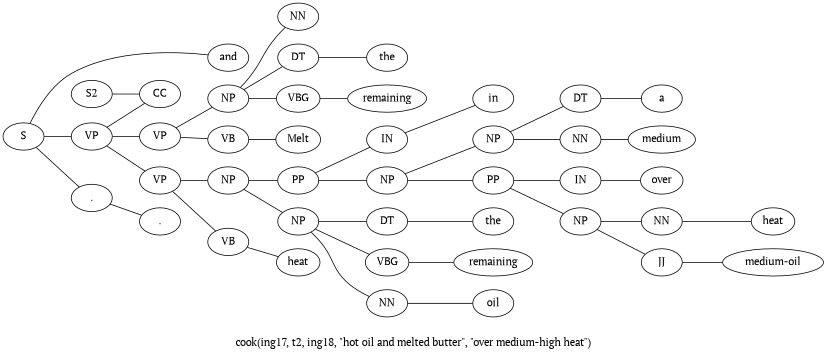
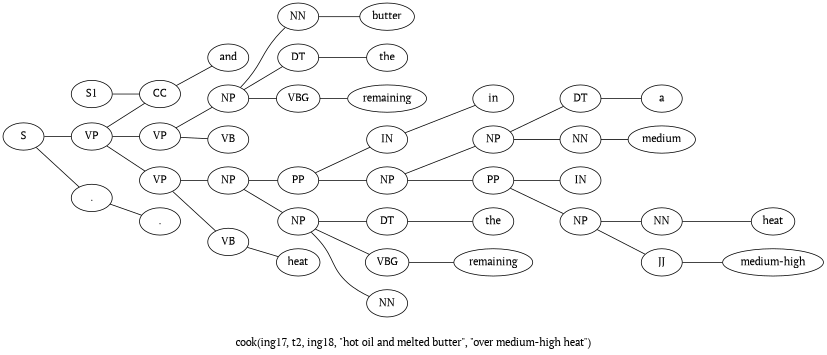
none -> (387, 17)
(106, 60) -> (194, 76)
(92, 94) -> (92, 94)
(298, 140) -> none
(662, 180) -> none
(773, 262) -> (773, 262)
(493, 303) -> none
